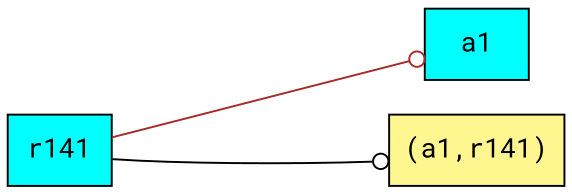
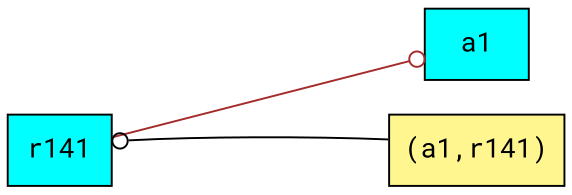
(243, 163) -> (258, 137)
